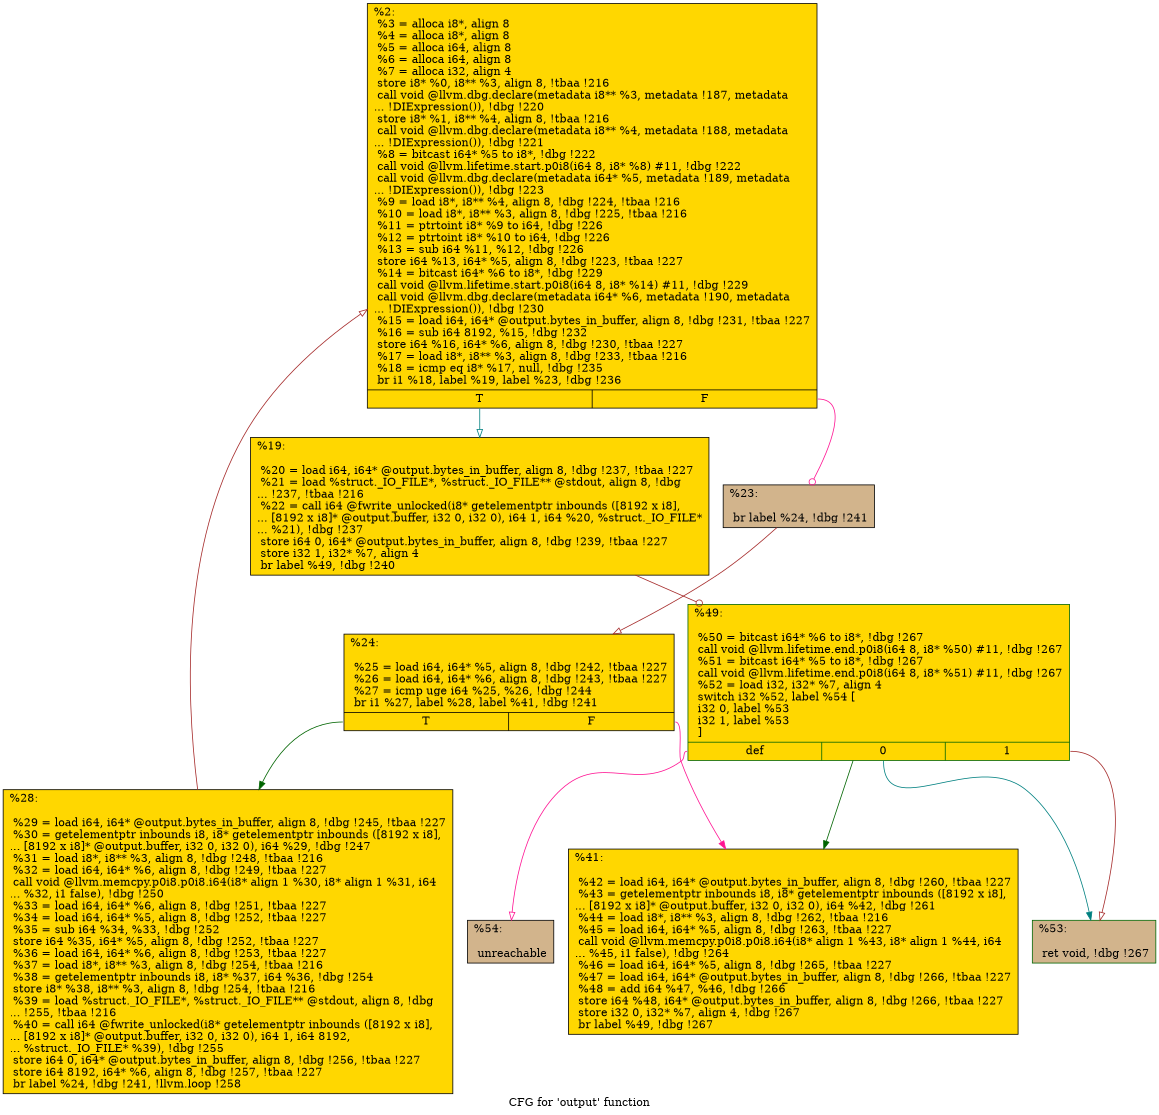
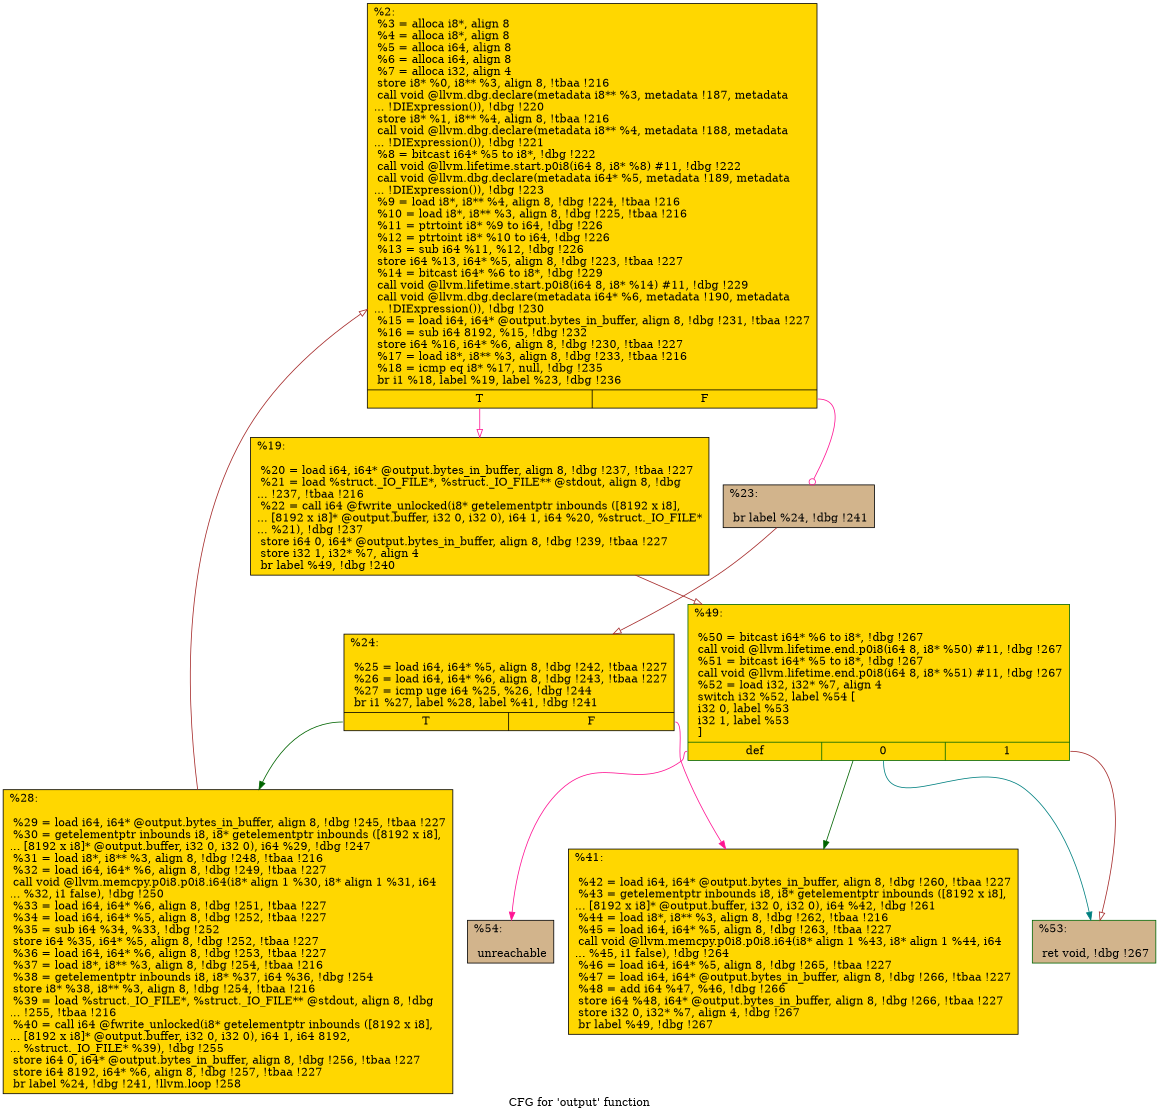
(480, 419) -> (480, 419)
(666, 588) -> (665, 588)
(563, 788) -> (563, 788)
